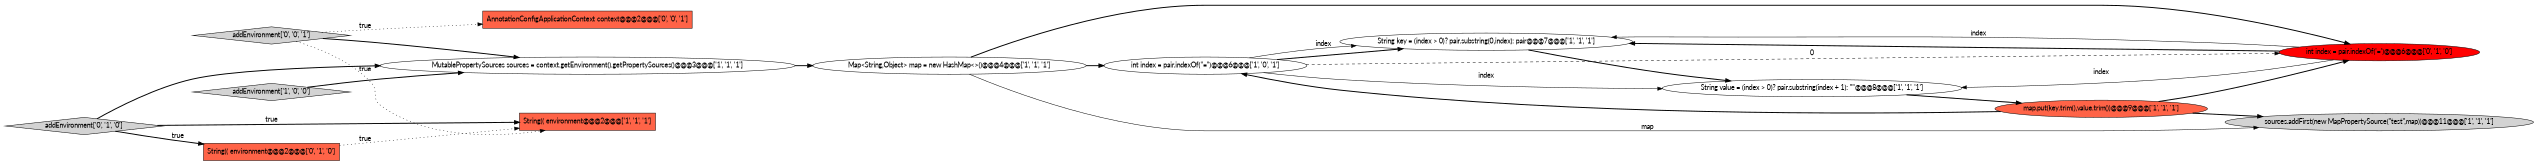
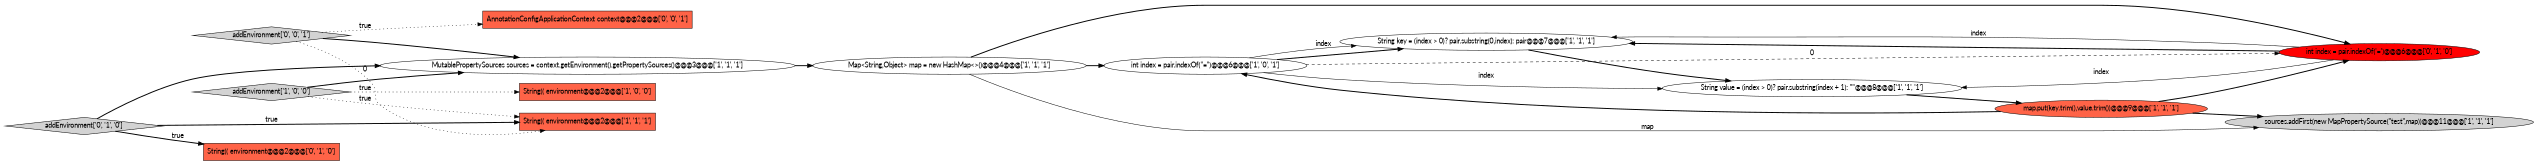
(365, 70) -> (365, 70)
none -> (587, 92)
(427, 137) -> (411, 108)
